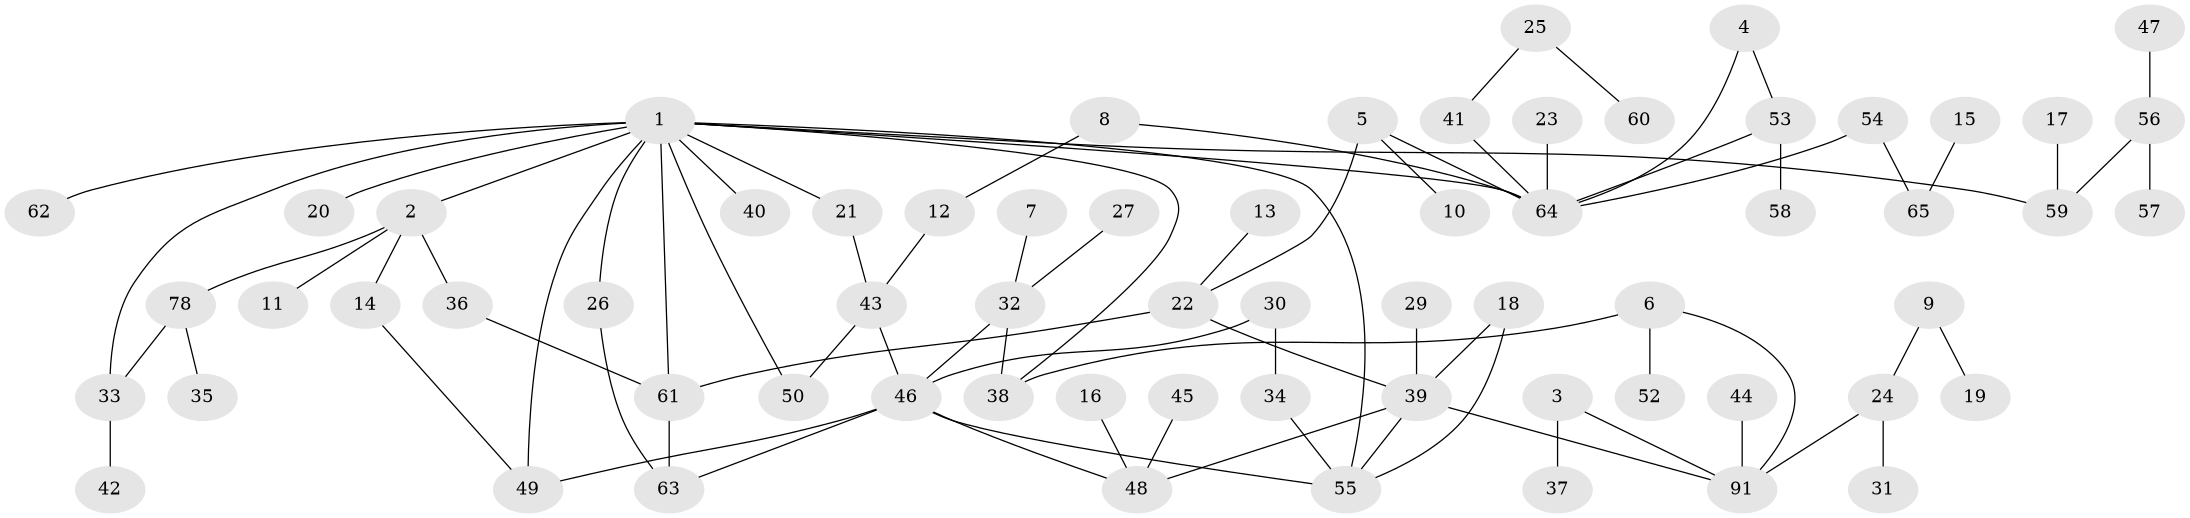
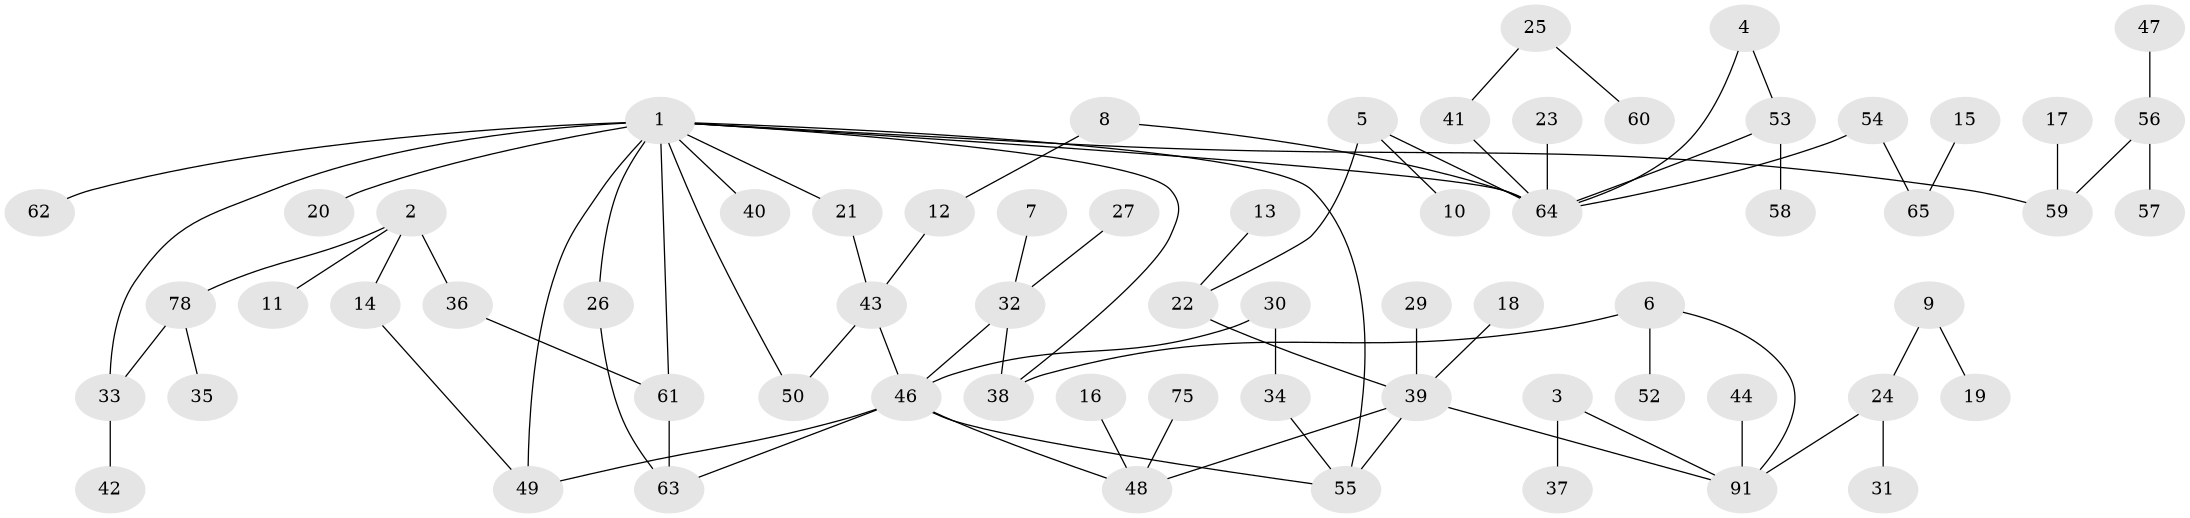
(536, 167) -> none
(924, 346) -> none
(1183, 397) -> (1183, 397)
(1462, 422) -> none
